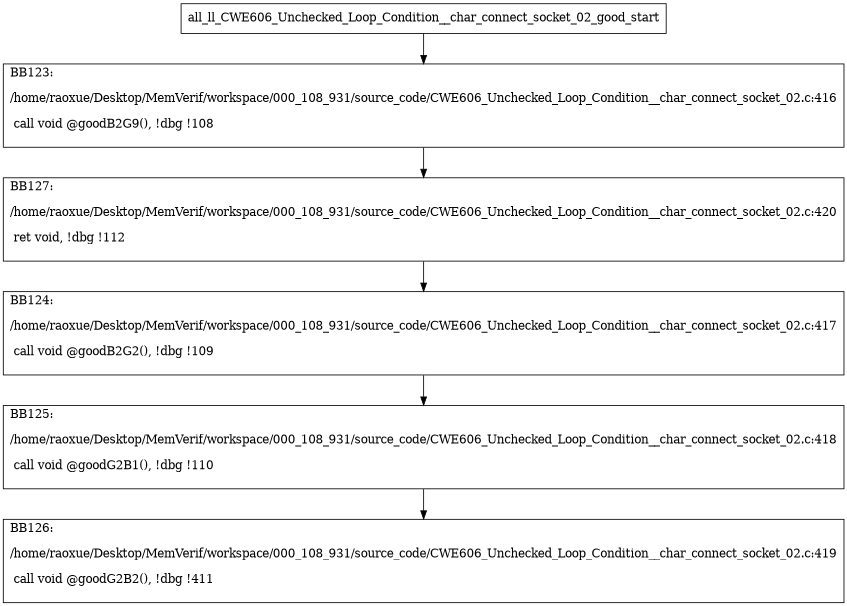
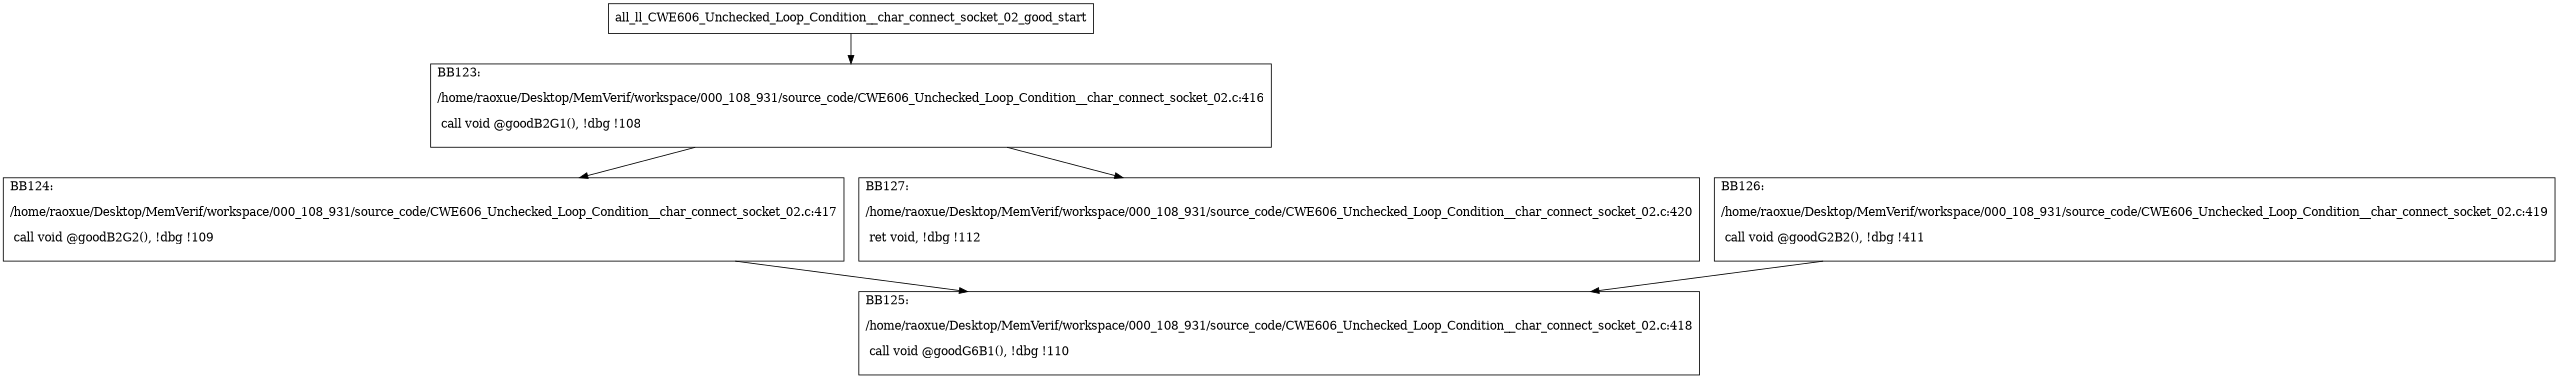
(112, 124) -> (539, 124)
(424, 272) -> (641, 161)
(112, 466) -> (967, 352)
(424, 500) -> (1711, 276)
